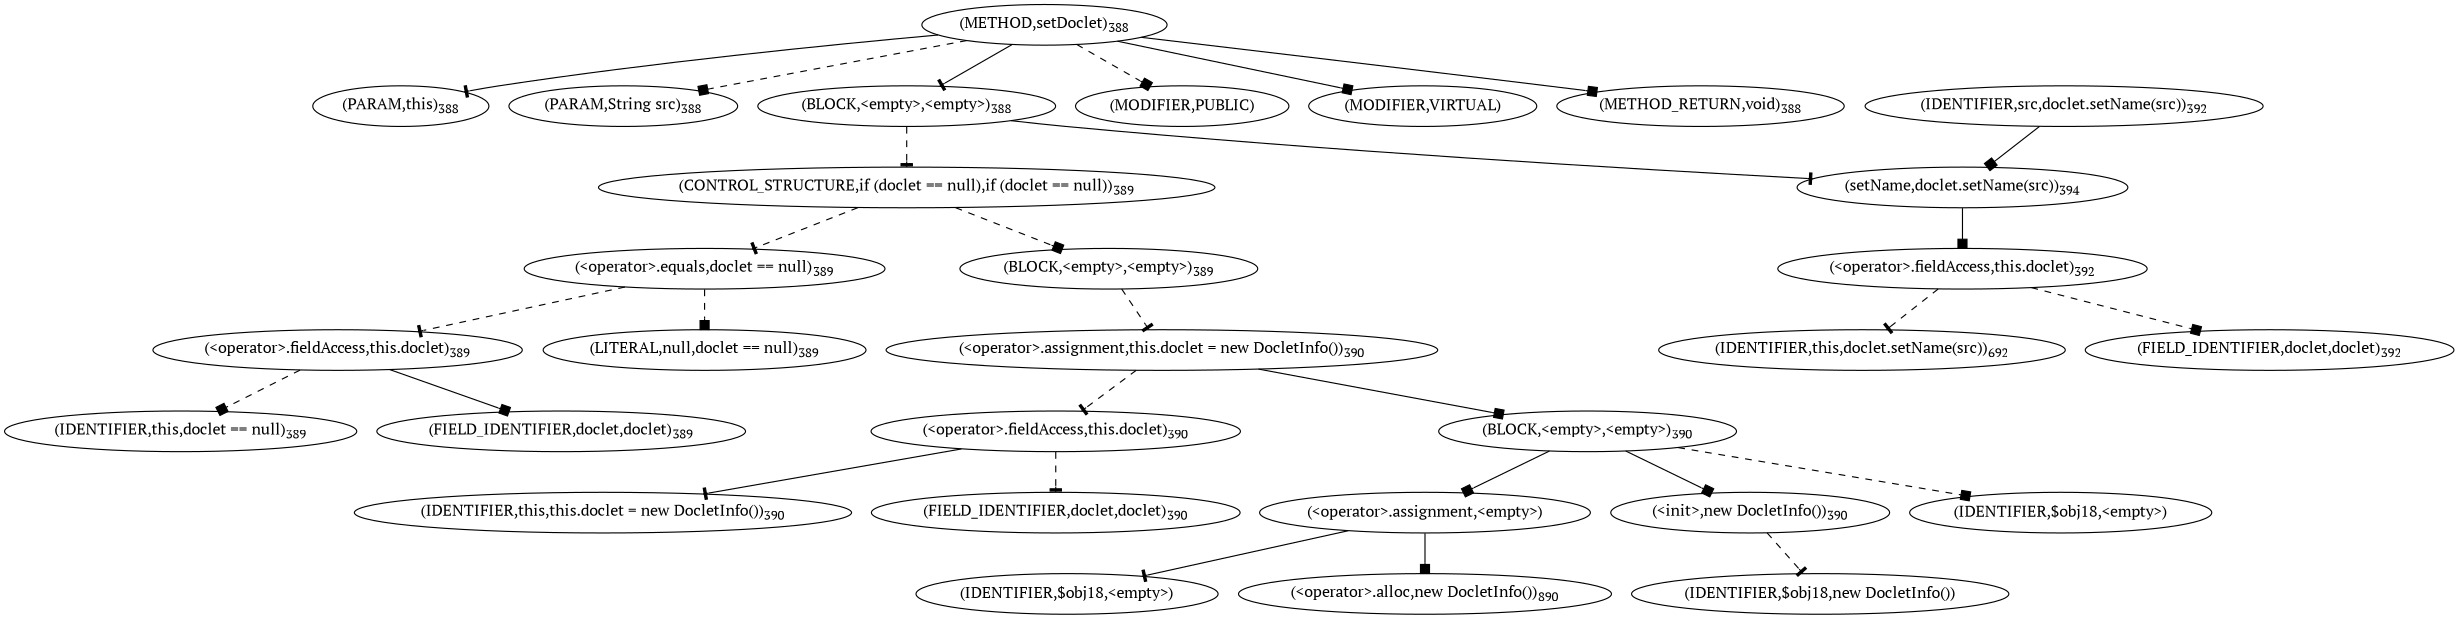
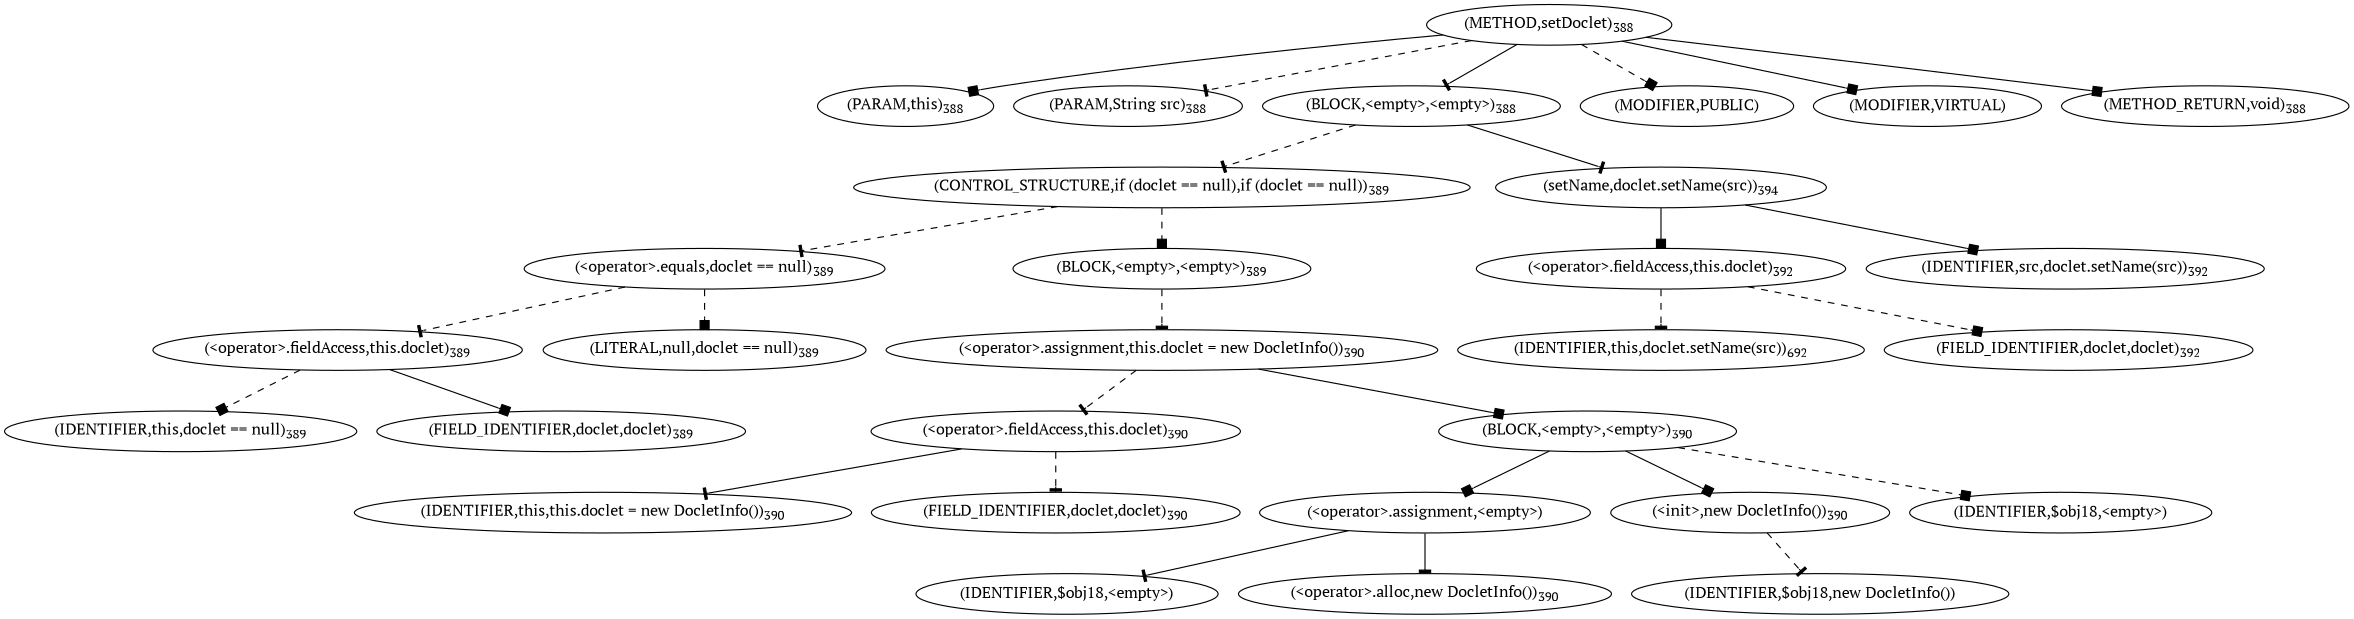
(704, 59) -> (1211, 59)
(838, 65) -> (1340, 65)
(2018, 143) -> (1856, 227)
(1425, 548) -> (1425, 551)
(1549, 592) -> (1549, 592)
